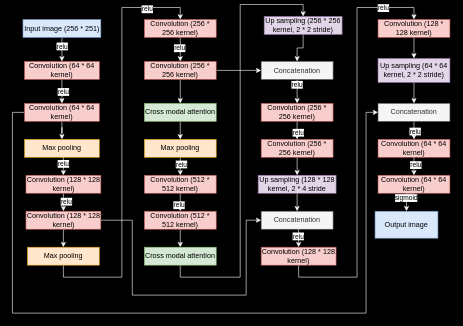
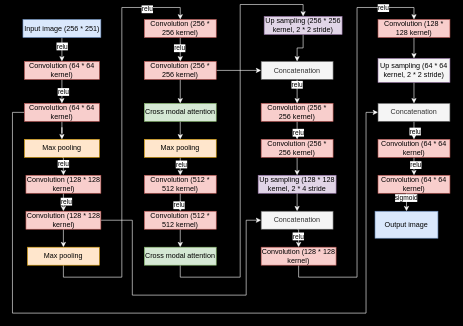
(414, 71) -> (414, 71)
